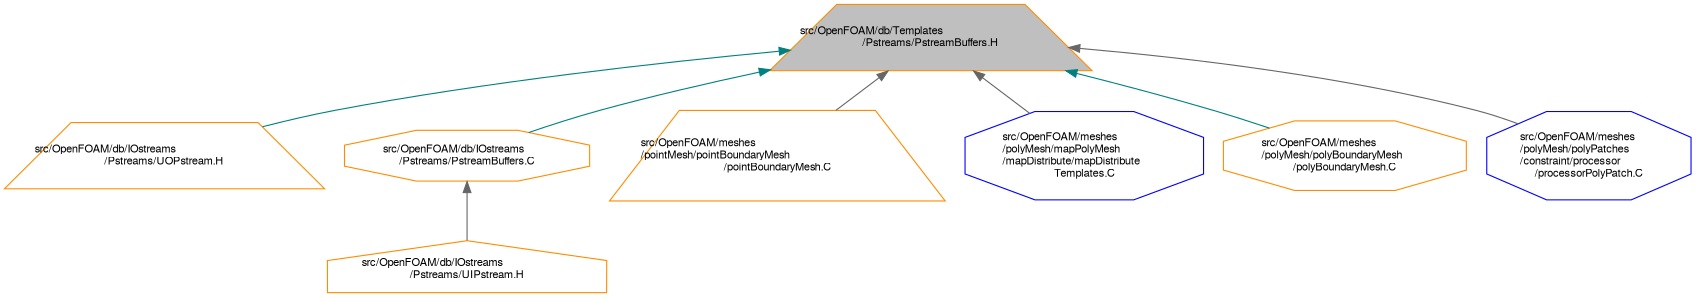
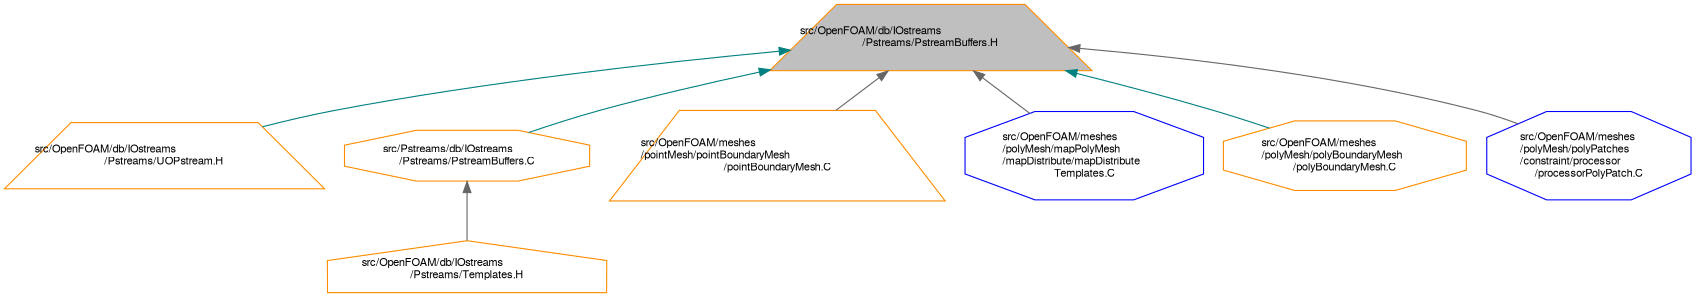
(931, 38) -> (931, 38)
(467, 156) -> (467, 156)
(467, 269) -> (467, 269)
